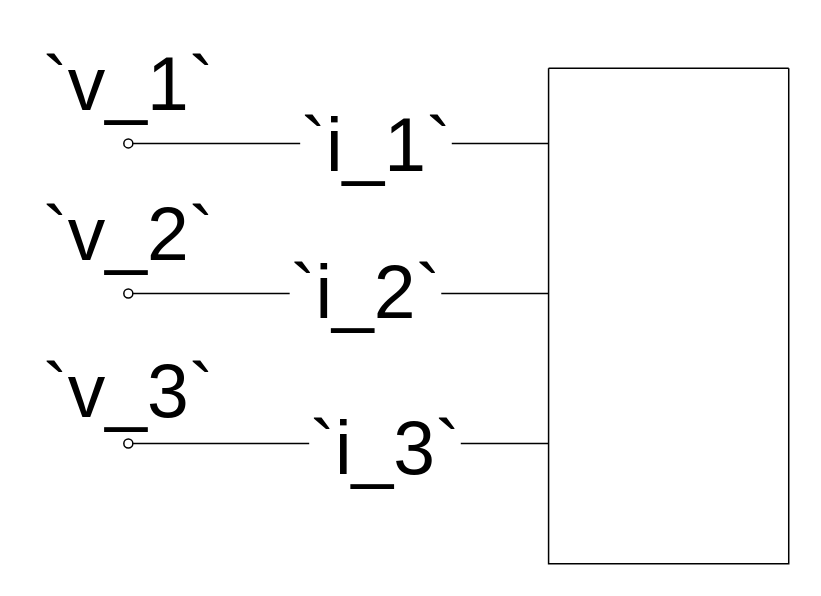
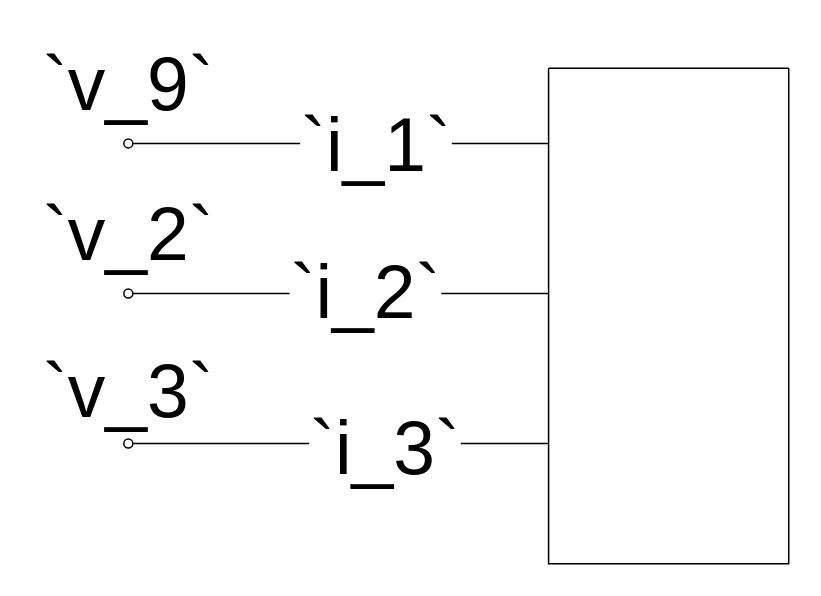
(129, 83) -> (129, 83)
